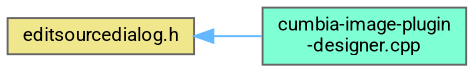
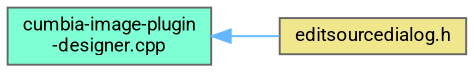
(238, 36) -> (255, 36)
